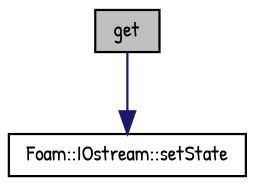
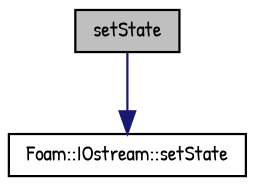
(127, 31) -> (127, 31)
